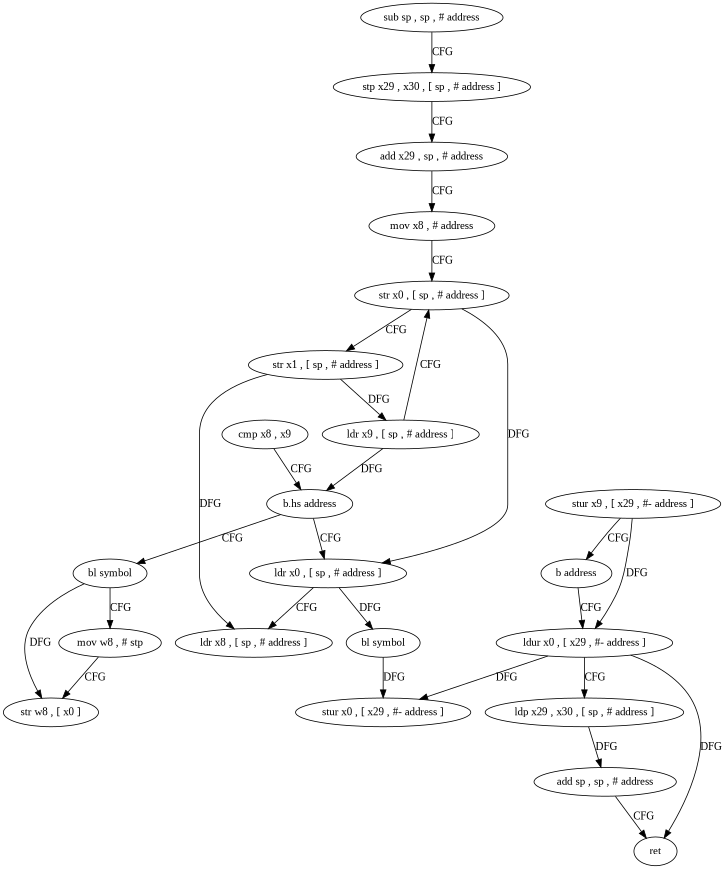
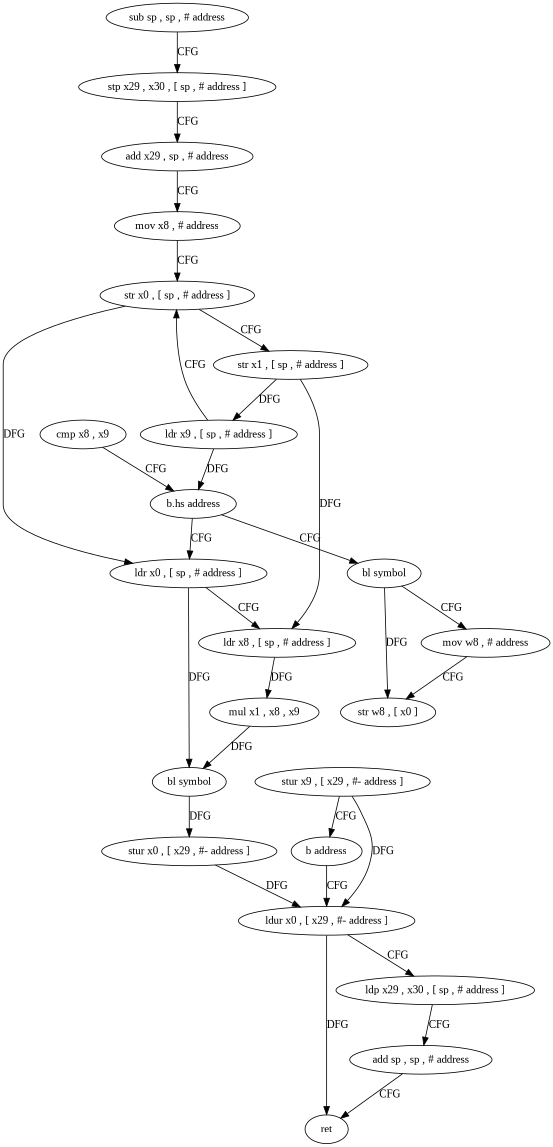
(110, 643) -> (486, 643)
(488, 676) -> (254, 884)
none -> (264, 712)
(607, 747) -> (440, 1025)
